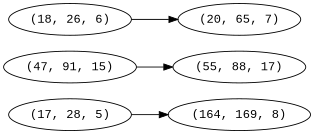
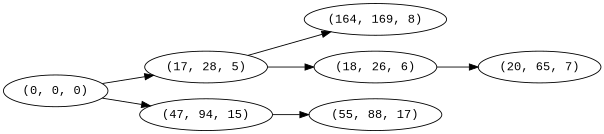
(70, 67) -> (206, 115)
none -> (286, 67)
none -> (56, 91)
